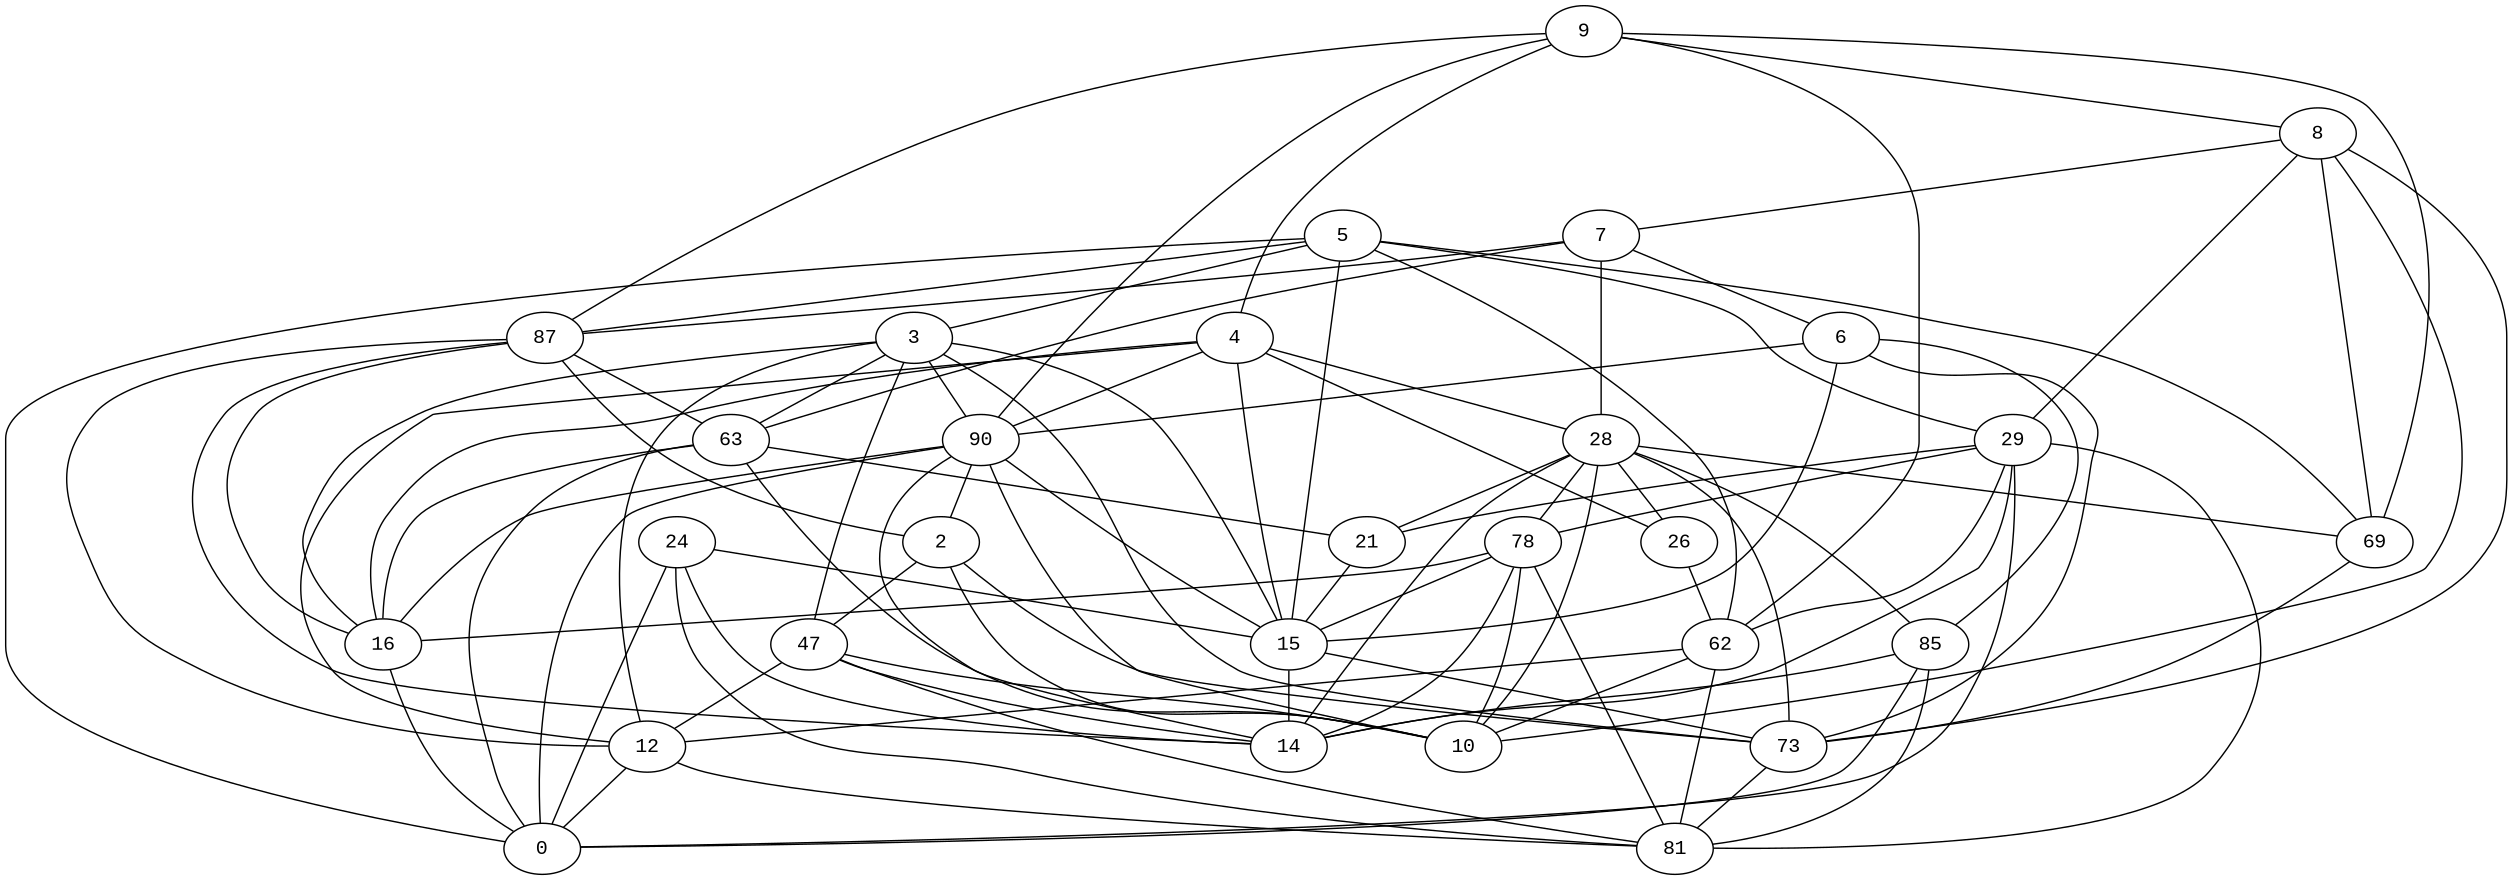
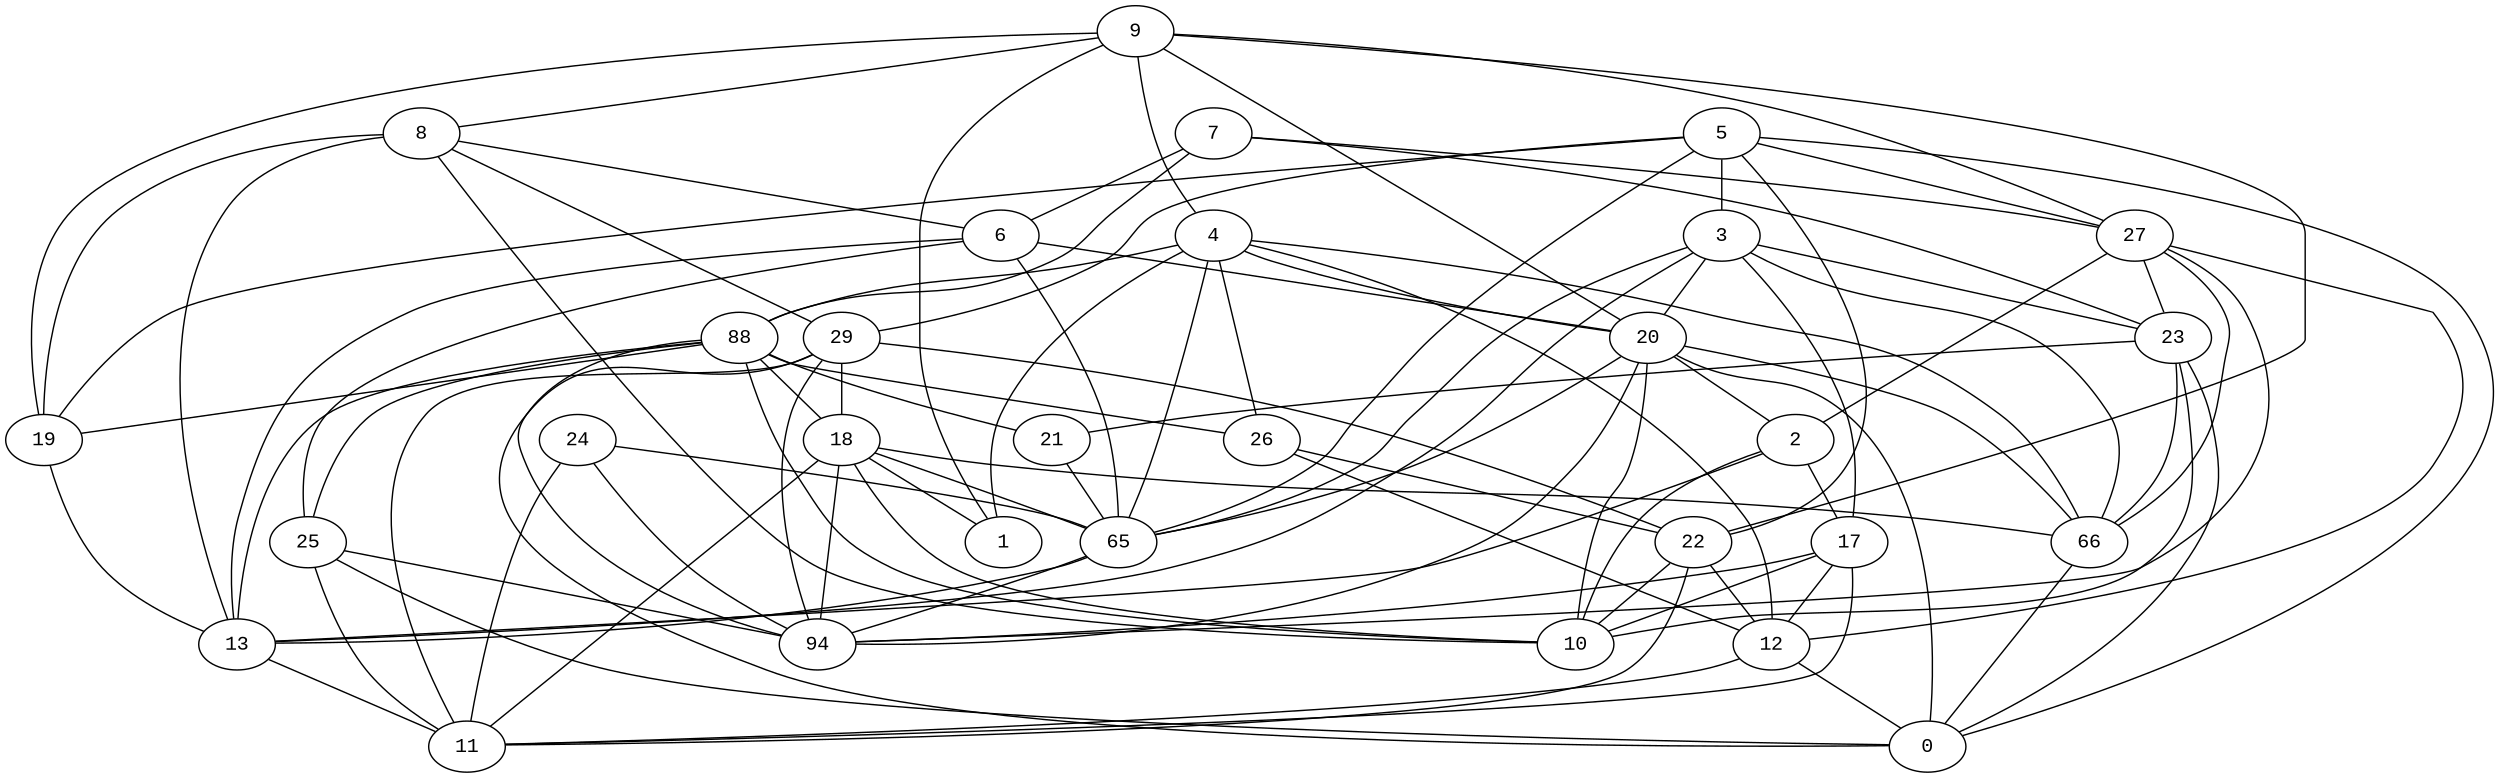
(1959, 185) -> (711, 185)
(545, 338) -> (2135, 236)
(731, 440) -> (2173, 338)
(981, 440) -> (1648, 338)
(1601, 440) -> (740, 338)
(640, 471) -> (1528, 547)
(1673, 484) -> none
none -> (1004, 542)
(1523, 542) -> (842, 440)
(2375, 542) -> (44, 440)
(383, 644) -> (2089, 542)
(809, 644) -> (1850, 542)
(1289, 644) -> (1119, 542)
(1720, 644) -> (1693, 542)
(1930, 644) -> (308, 542)
(608, 695) -> none
(1289, 747) -> (818, 644)
(1788, 747) -> (237, 644)
(1675, 849) -> (467, 747)
